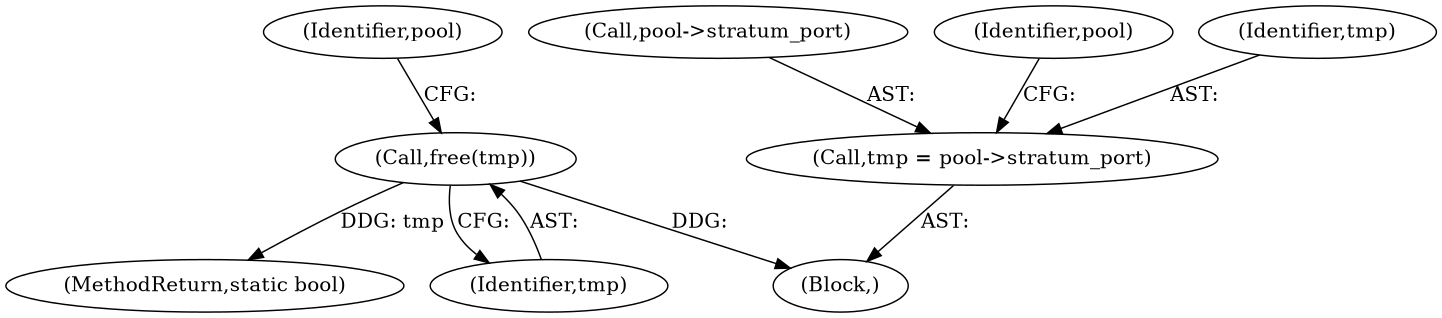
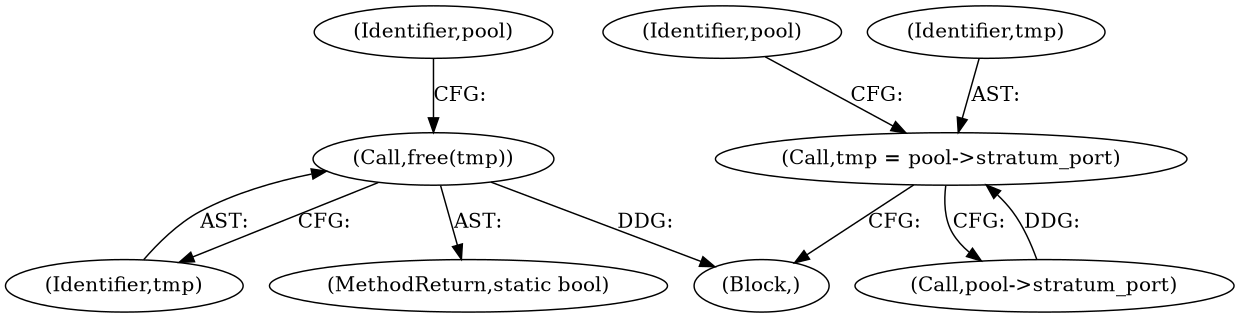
(895, 96) -> (1055, 222)
(393, 222) -> (482, 222)
none -> (948, 222)
(949, 222) -> (898, 222)
